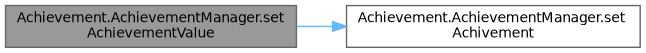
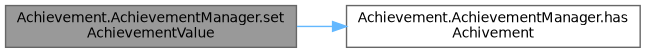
(493, 26) -> (493, 26)
